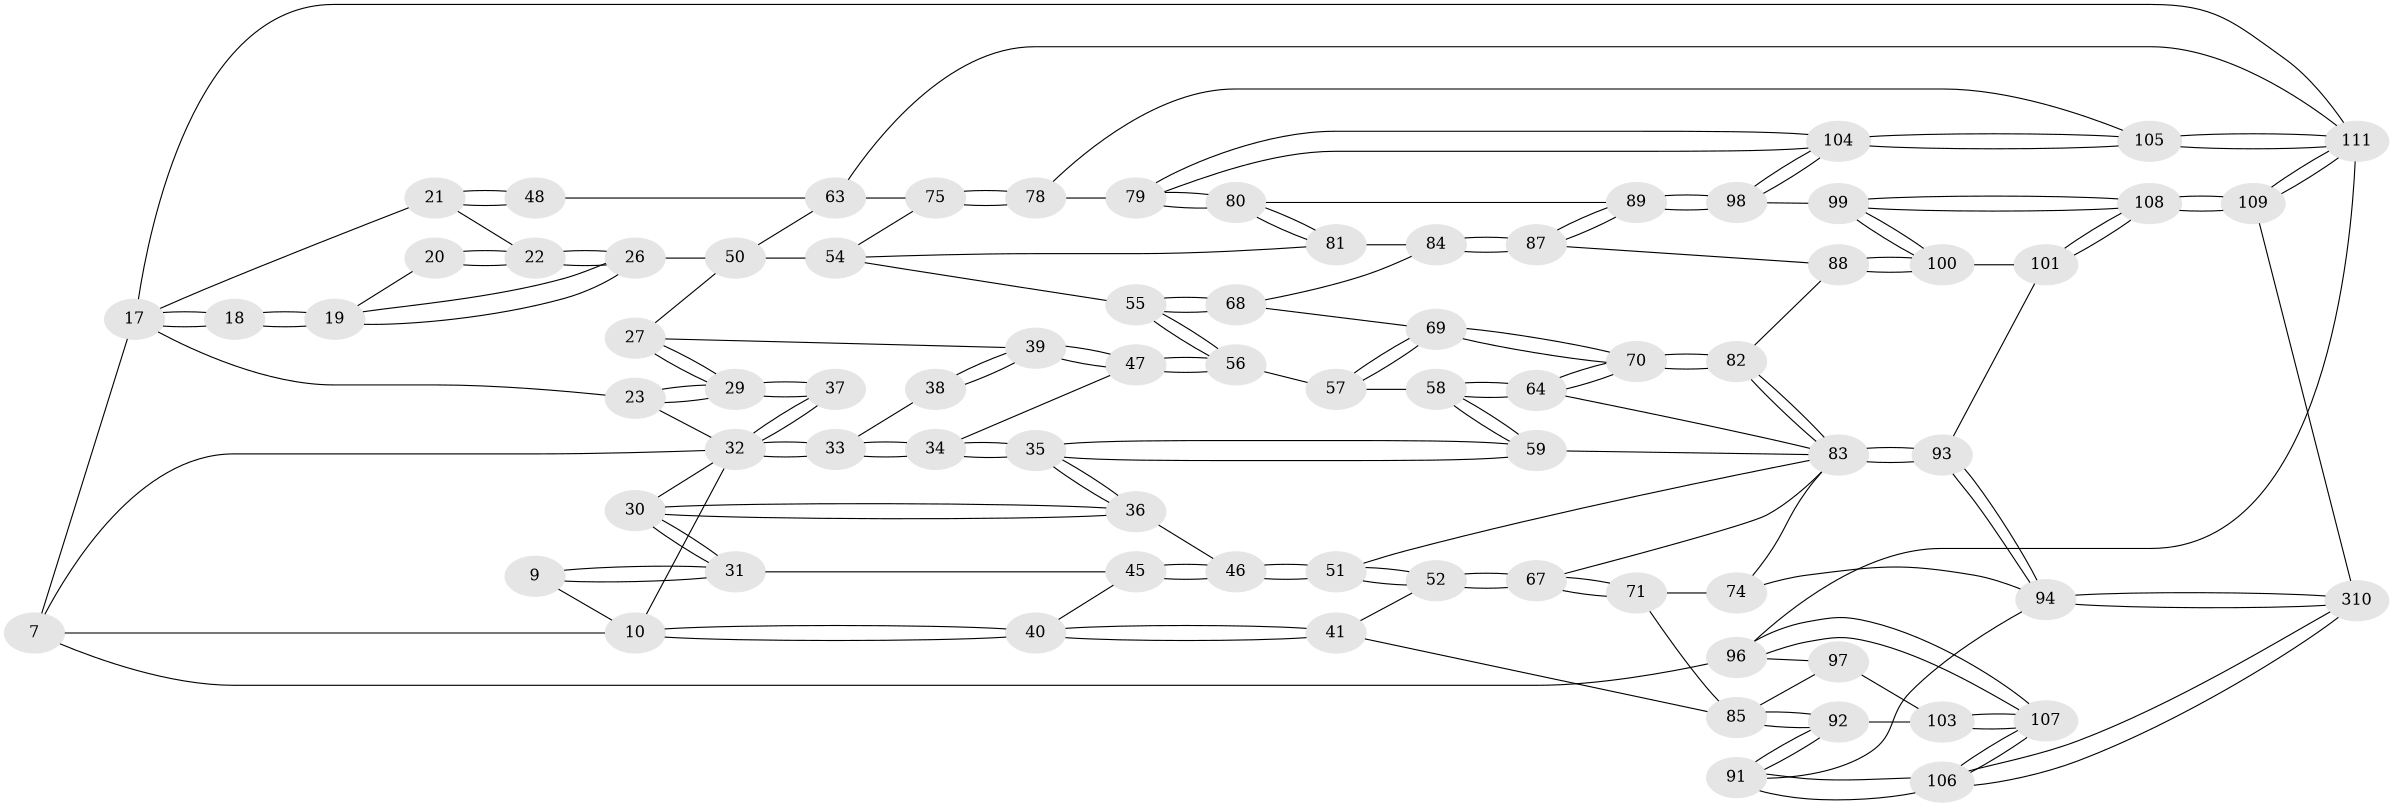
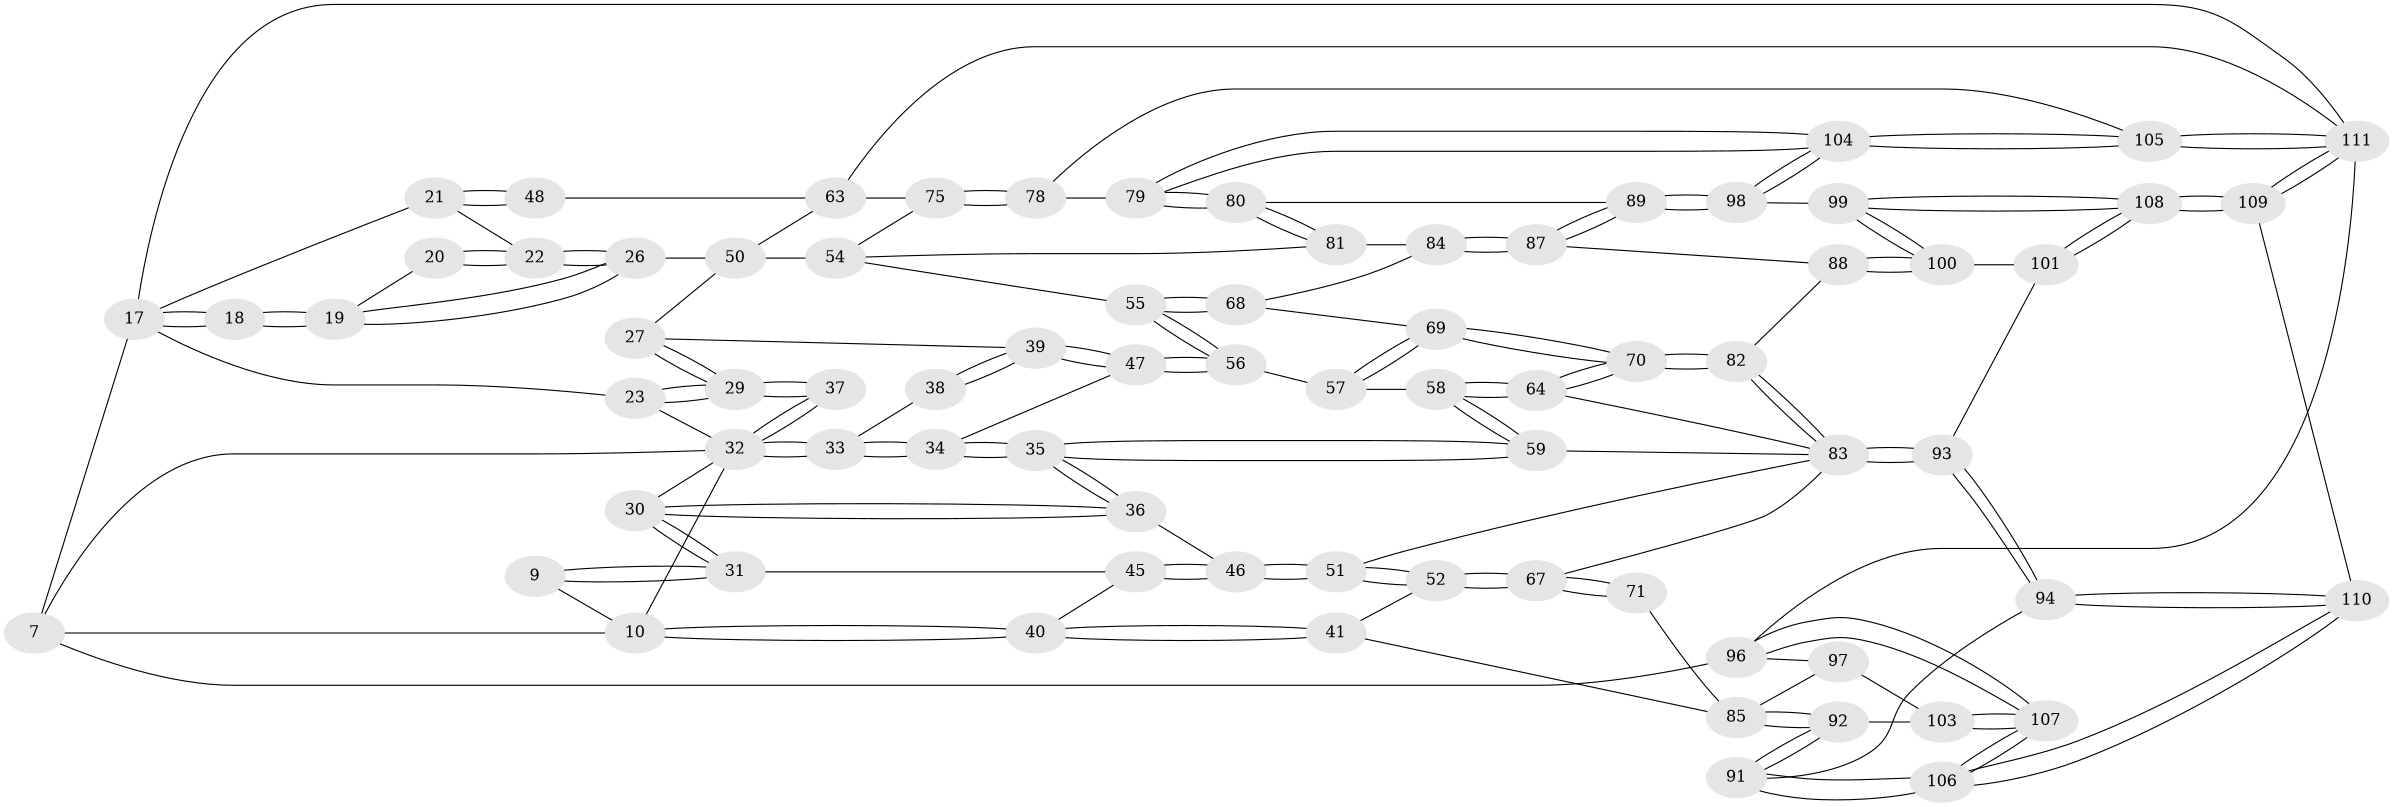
(1737, 593) -> none
(2357, 601) -> (2357, 601)
